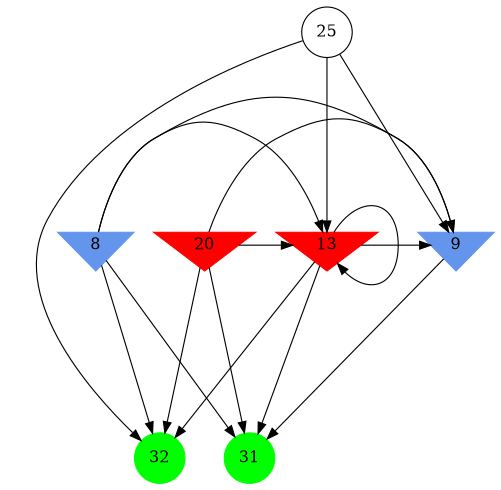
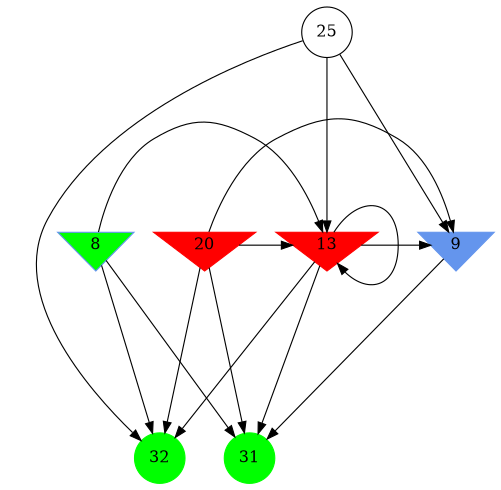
(270, 98) -> none
(96, 245) -> (96, 245)
